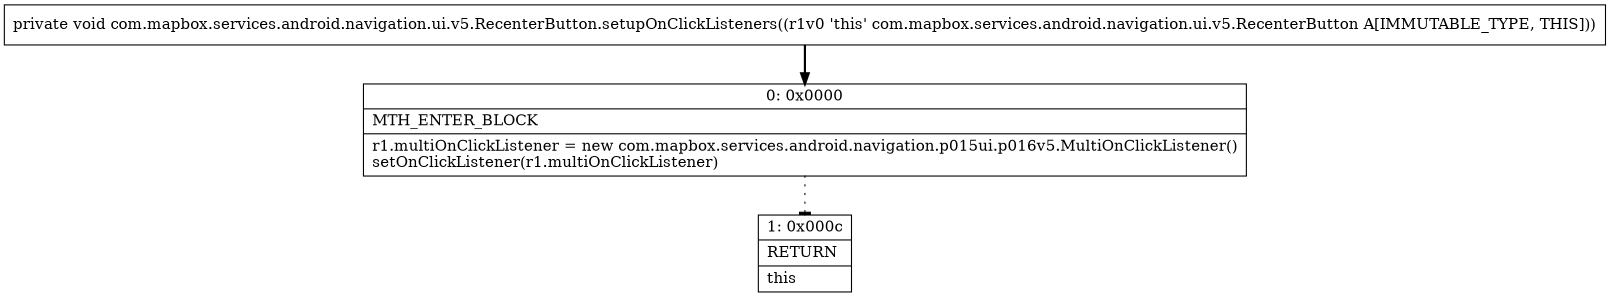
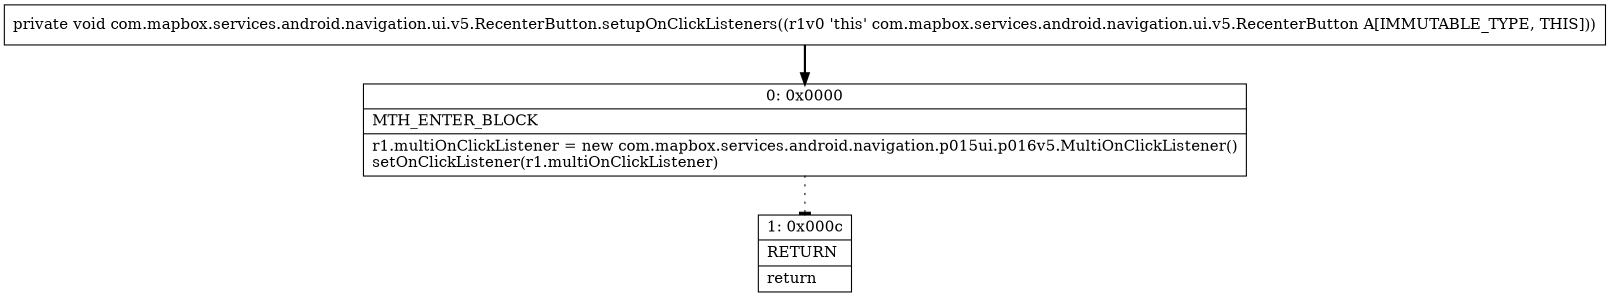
(782, 278) -> (792, 278)
